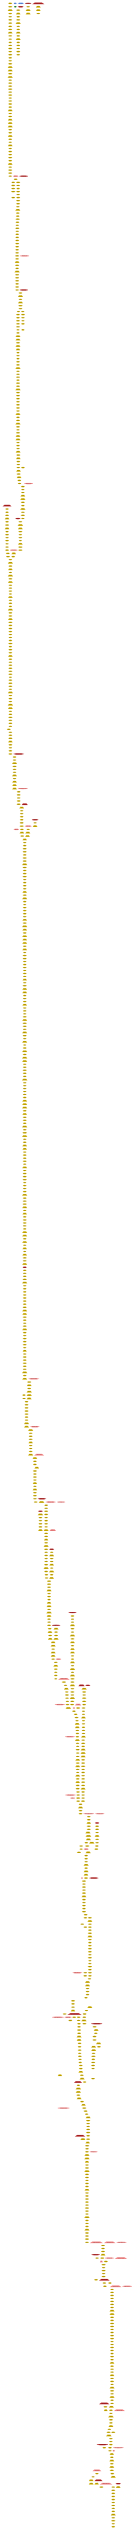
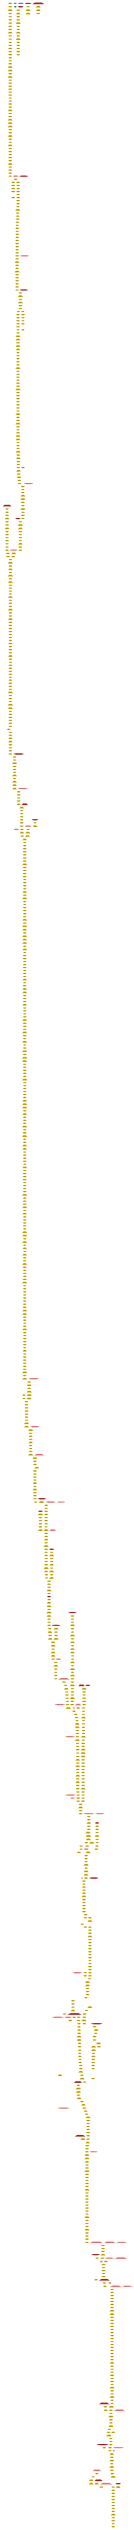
(25, 1267) -> (25, 1267)
(49, 1597) -> (49, 1597)
(90, 1924) -> none
